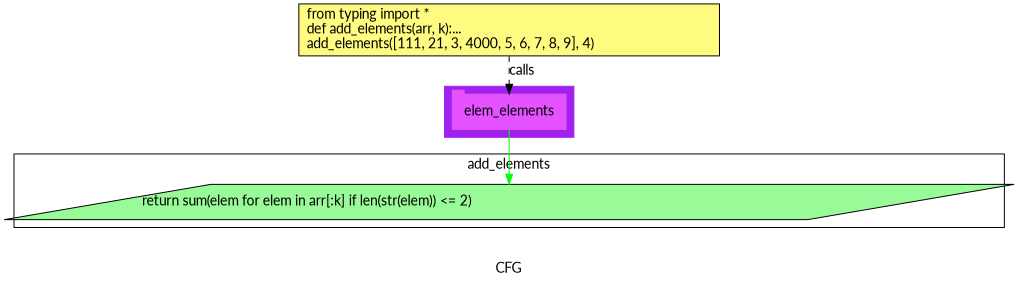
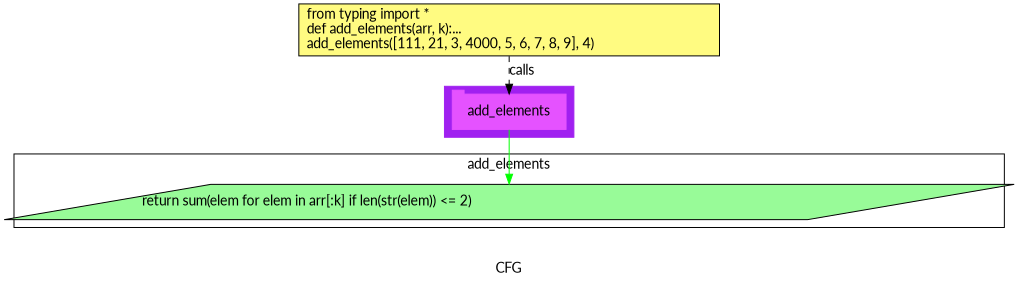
(509, 112) -> (509, 112)
